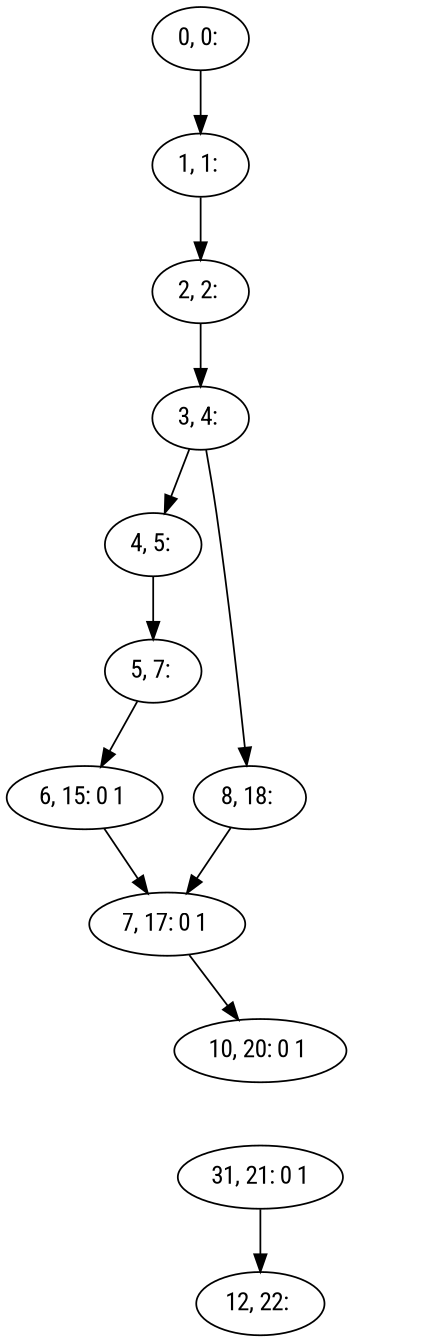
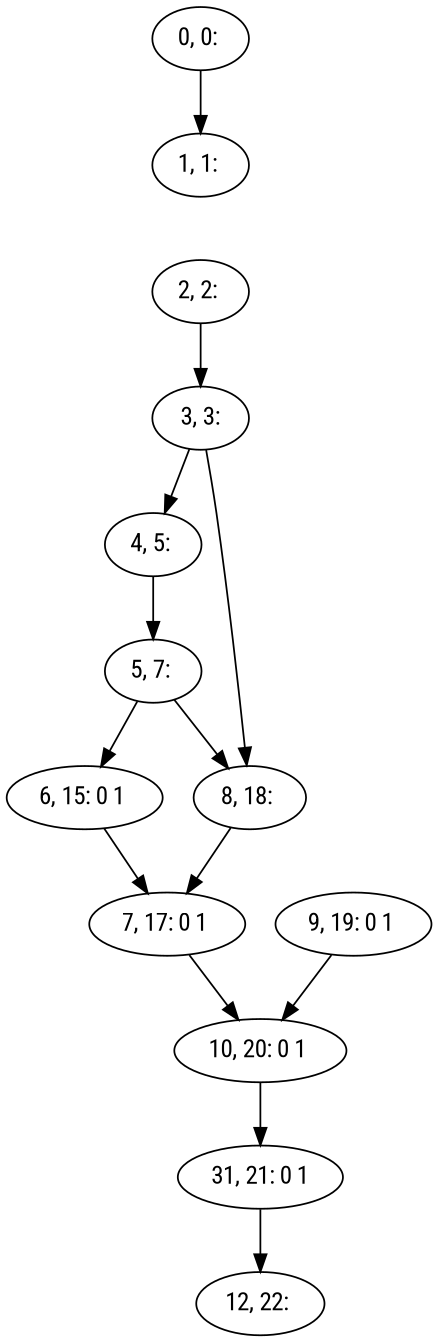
(201, 220) -> none
(201, 418) -> (201, 418)
none -> (196, 727)
none -> (353, 924)
none -> (260, 1105)
